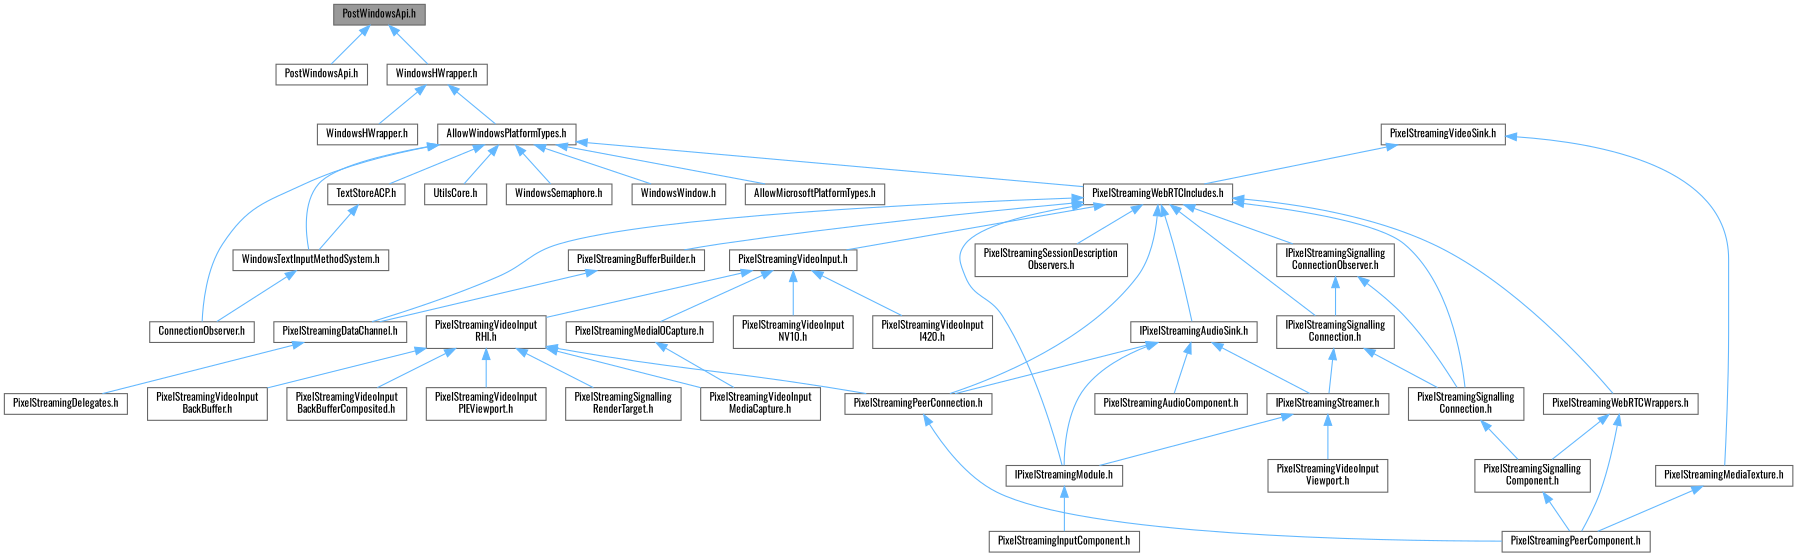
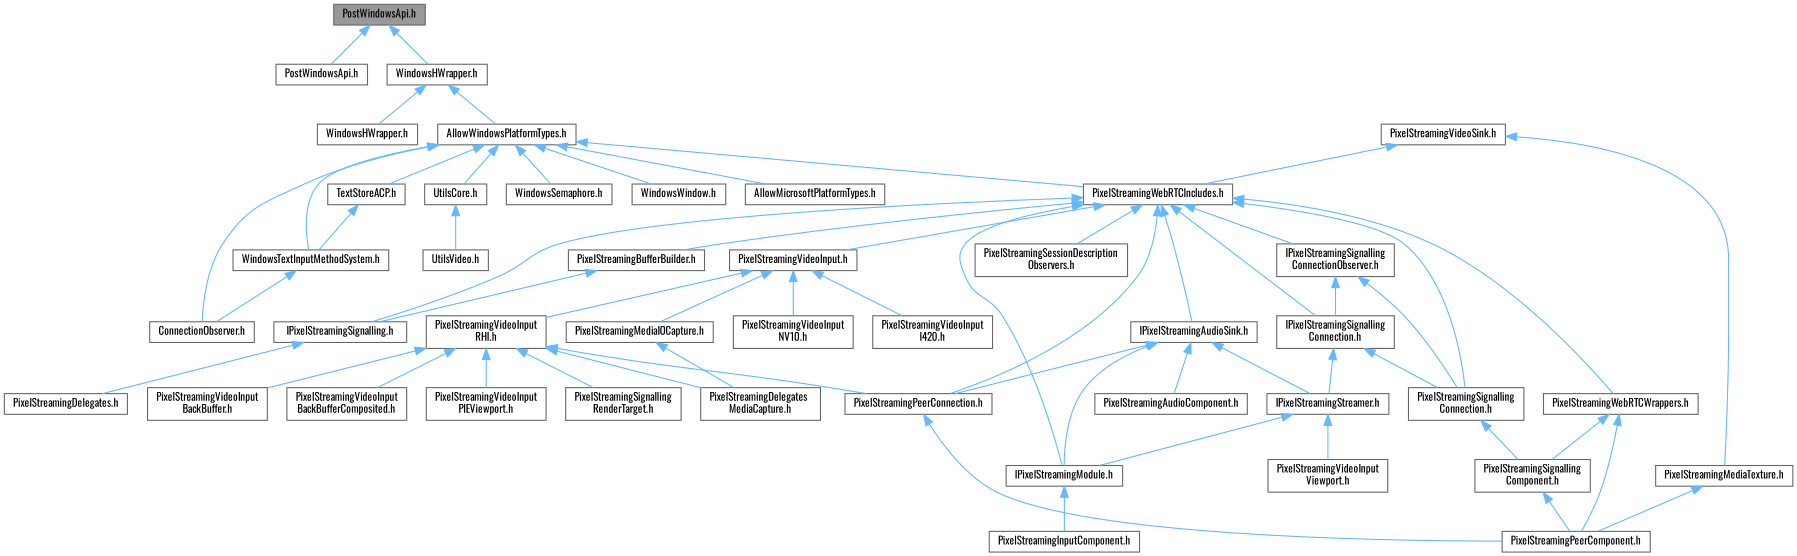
none -> (456, 260)
(340, 332) -> (340, 332)
(761, 404) -> (761, 404)
